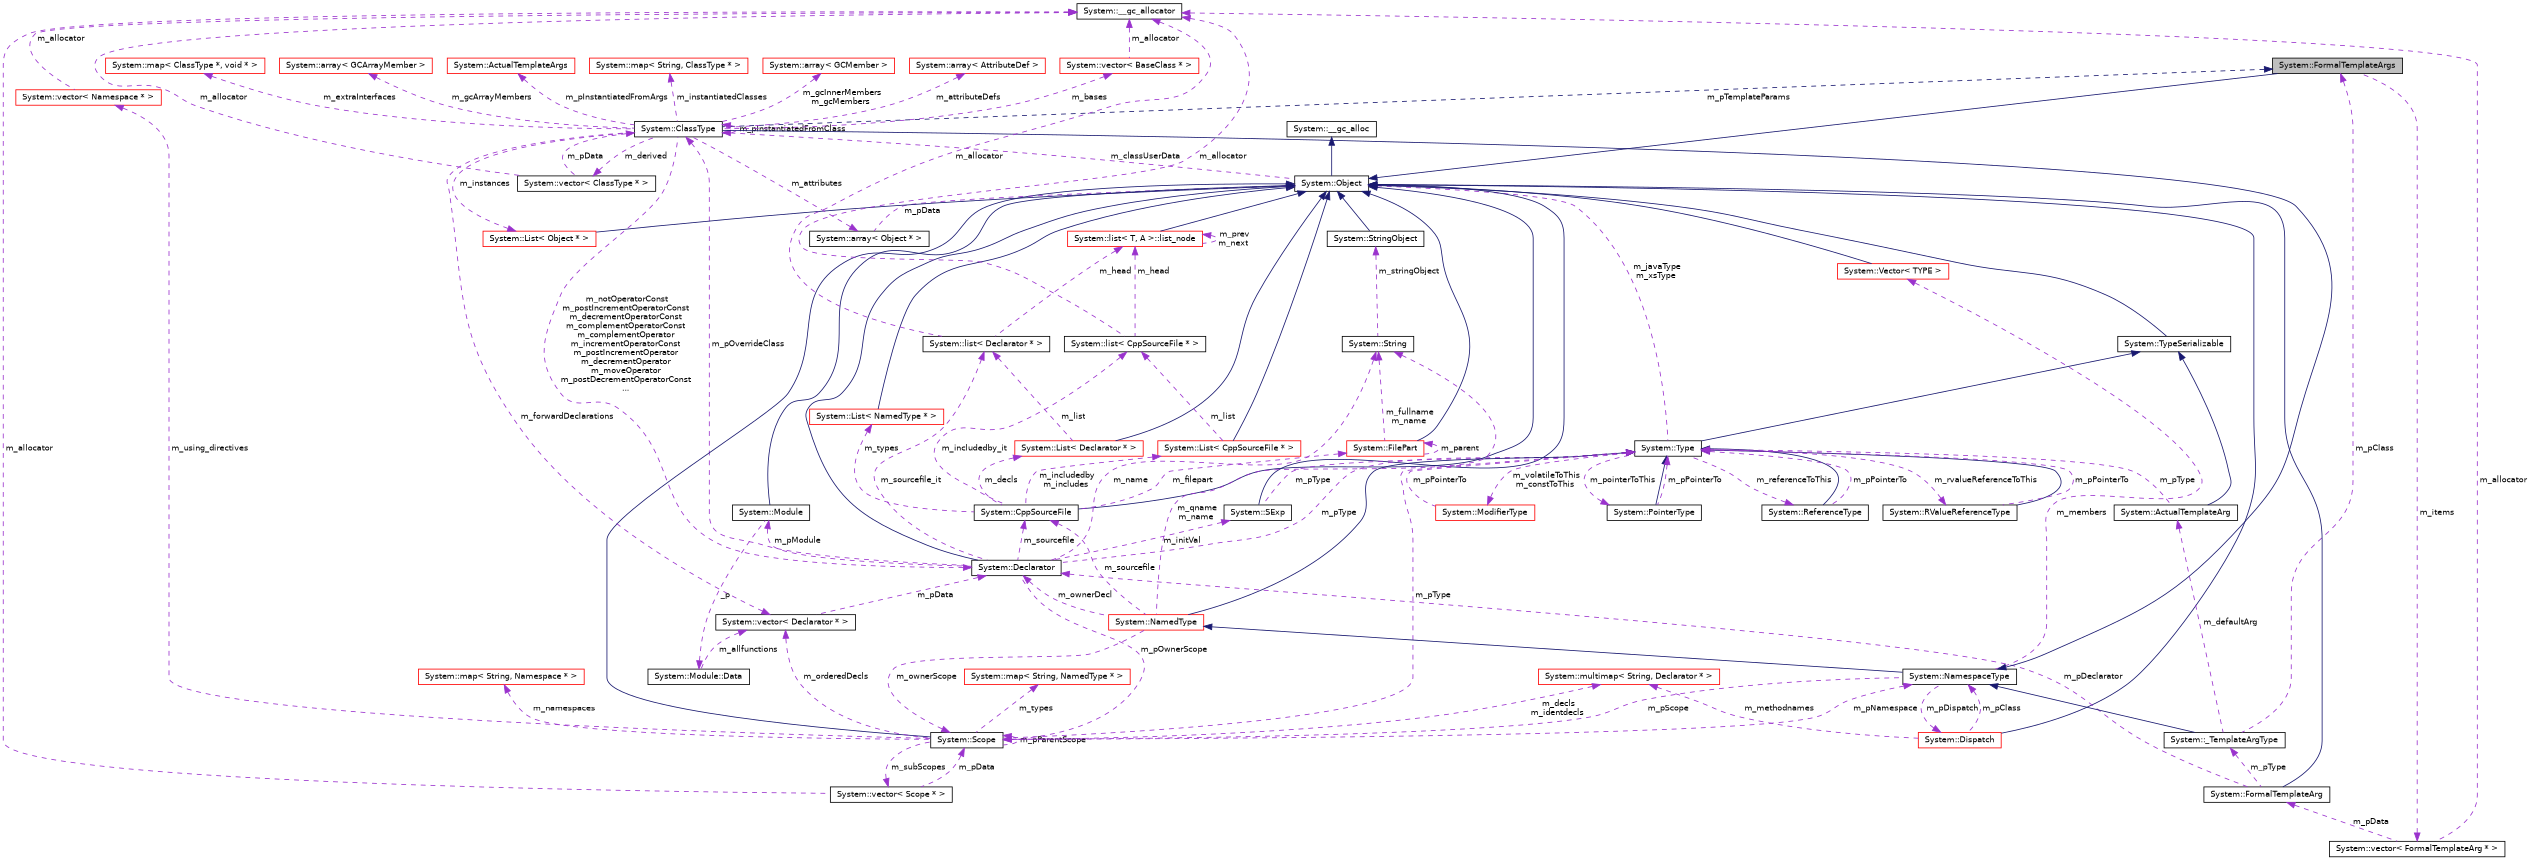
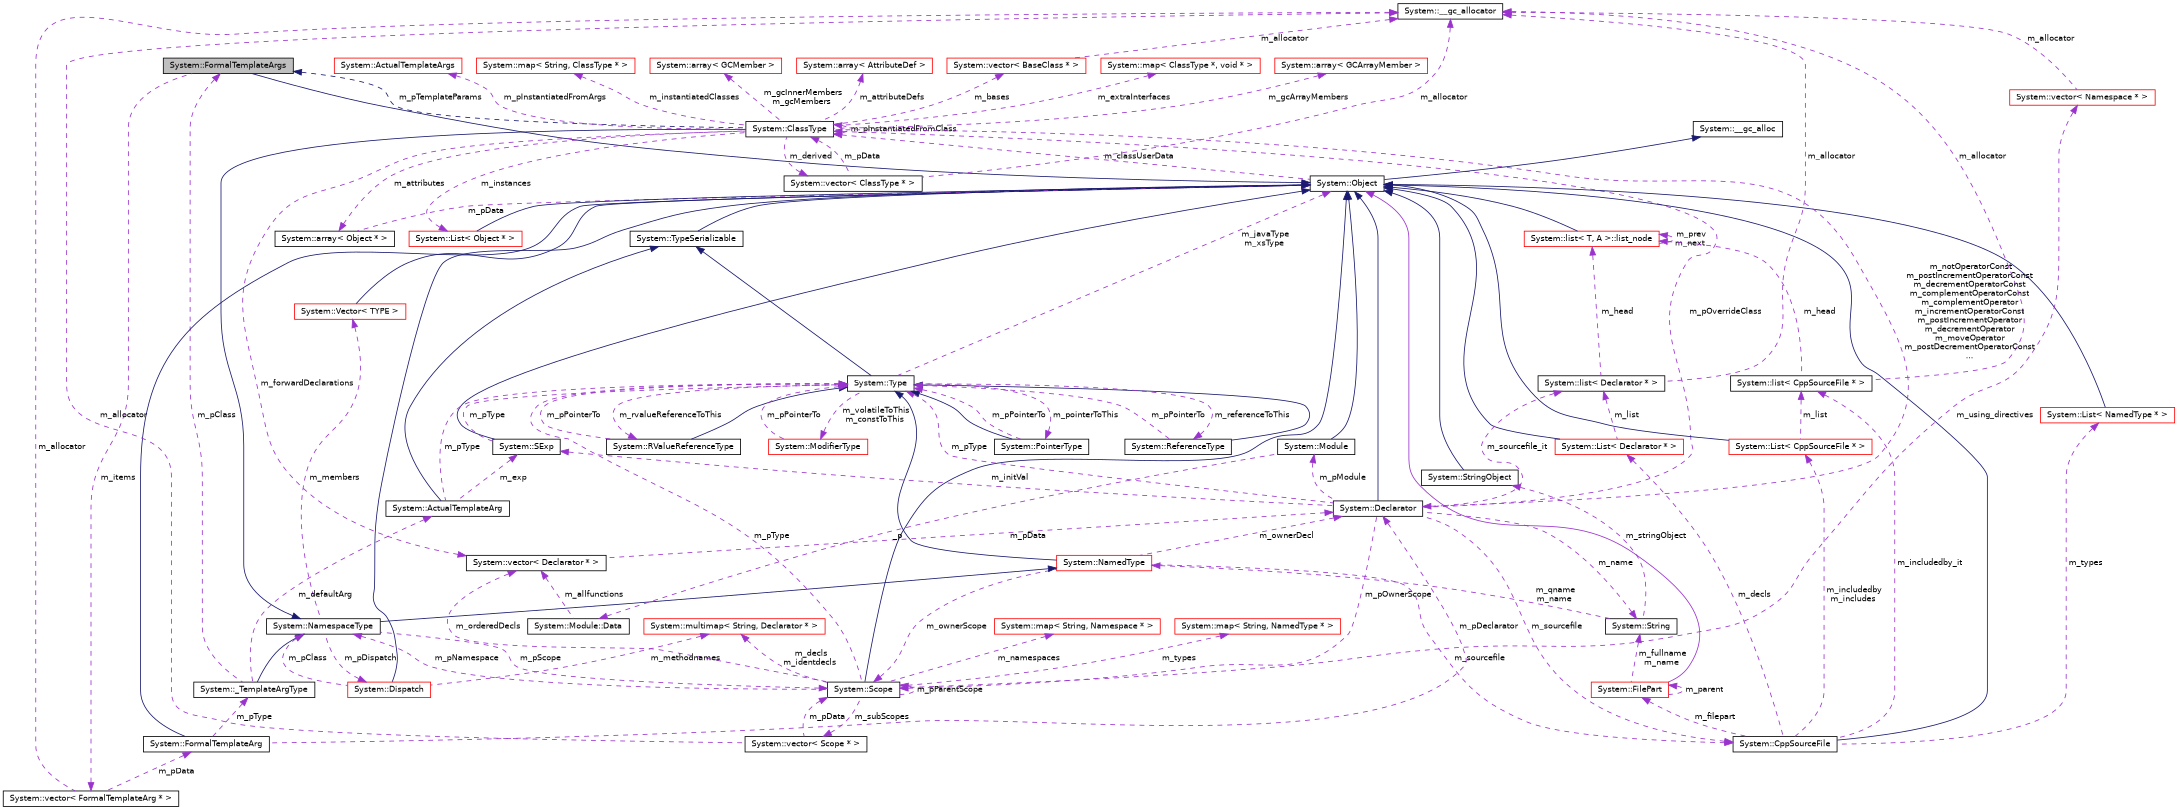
(1459, 306) -> (1427, 491)
(1347, 469) -> (1421, 585)
none -> (484, 480)
